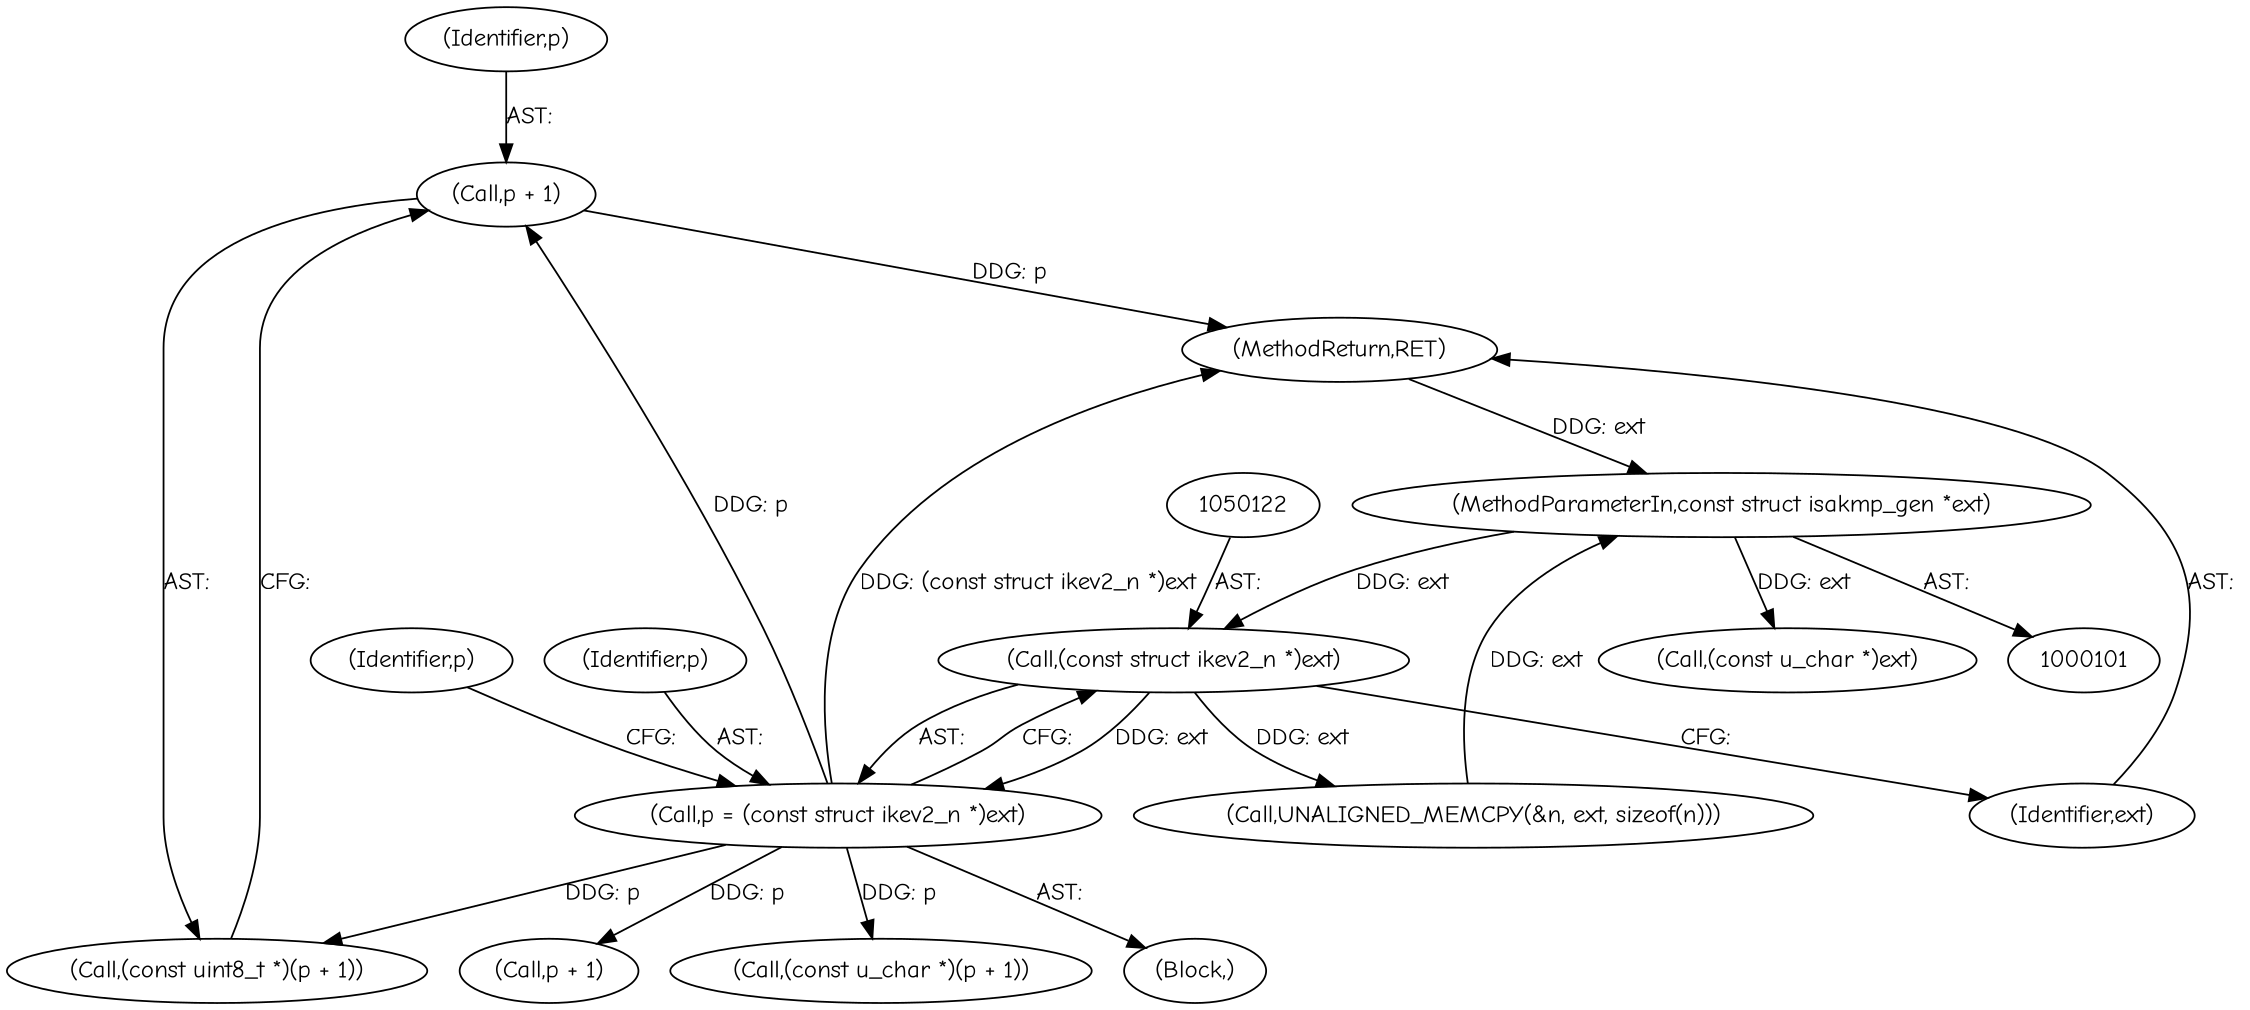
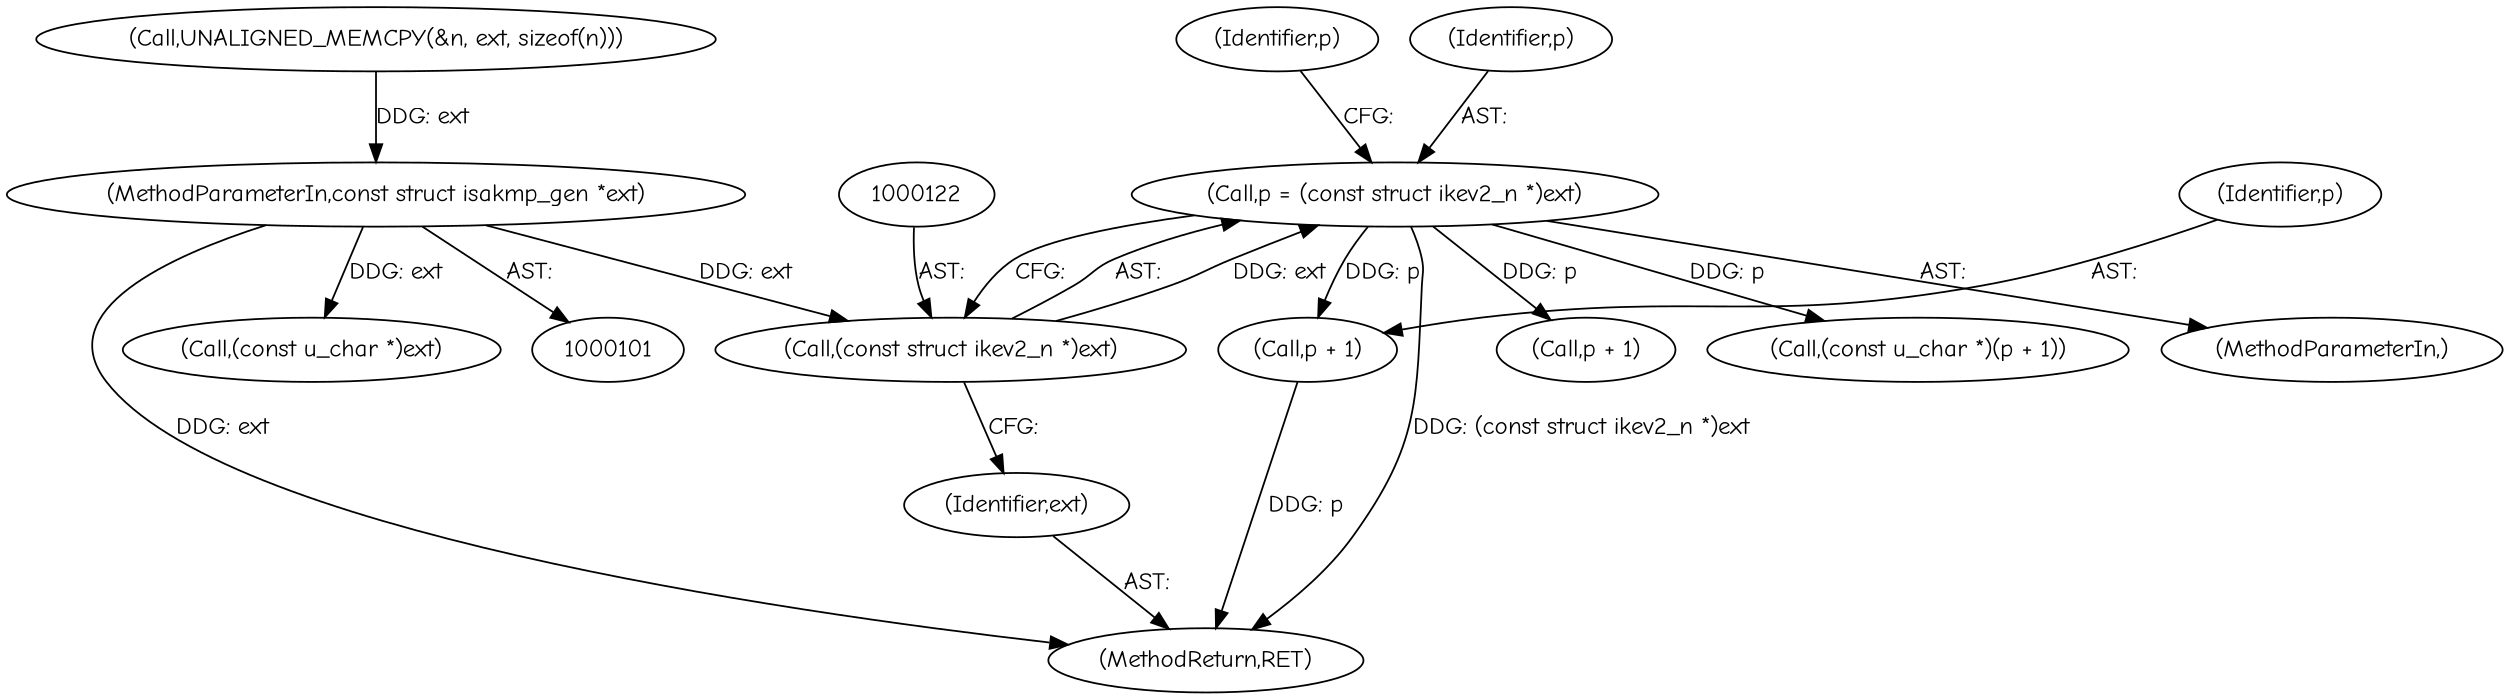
(1519, 423) -> (434, 534)
(1243, 505) -> (917, 195)
(1249, 747) -> none
(217, 971) -> none
(1195, 971) -> (2332, 350)
